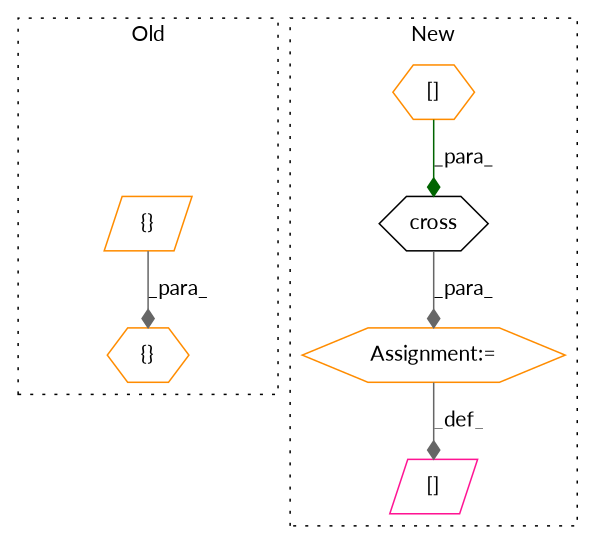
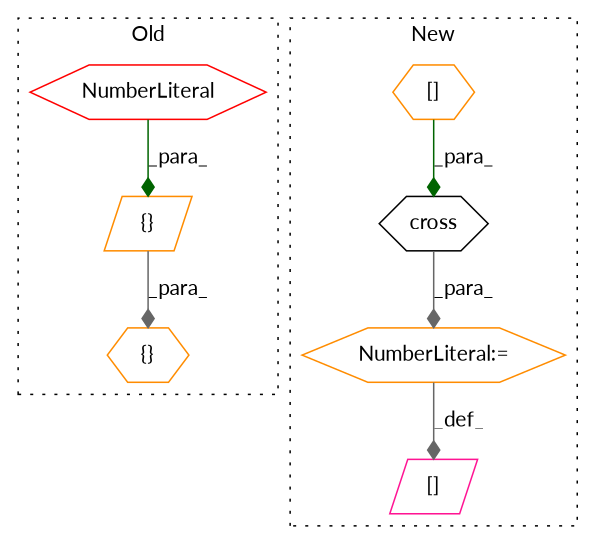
none -> (148, 92)
(434, 355) -> (434, 355)
